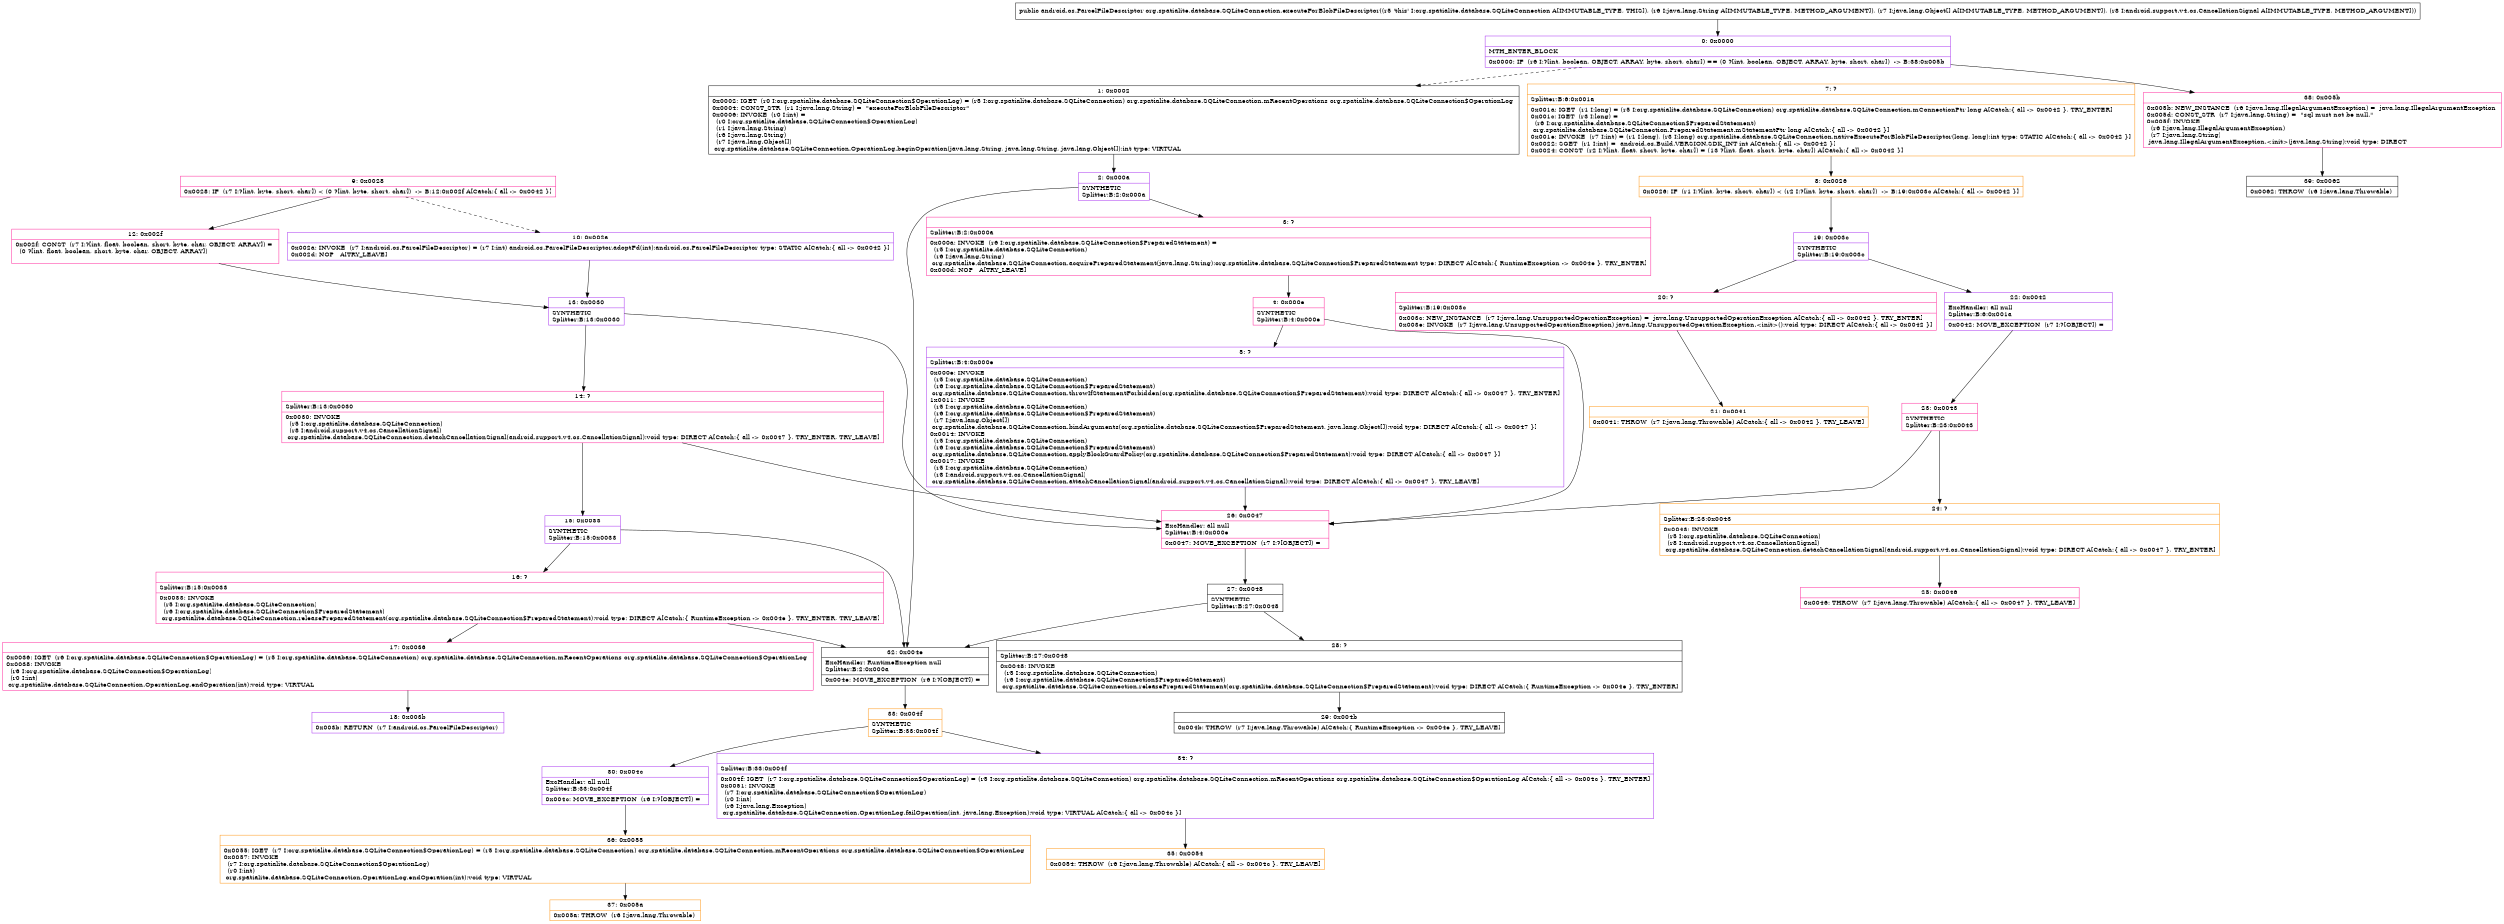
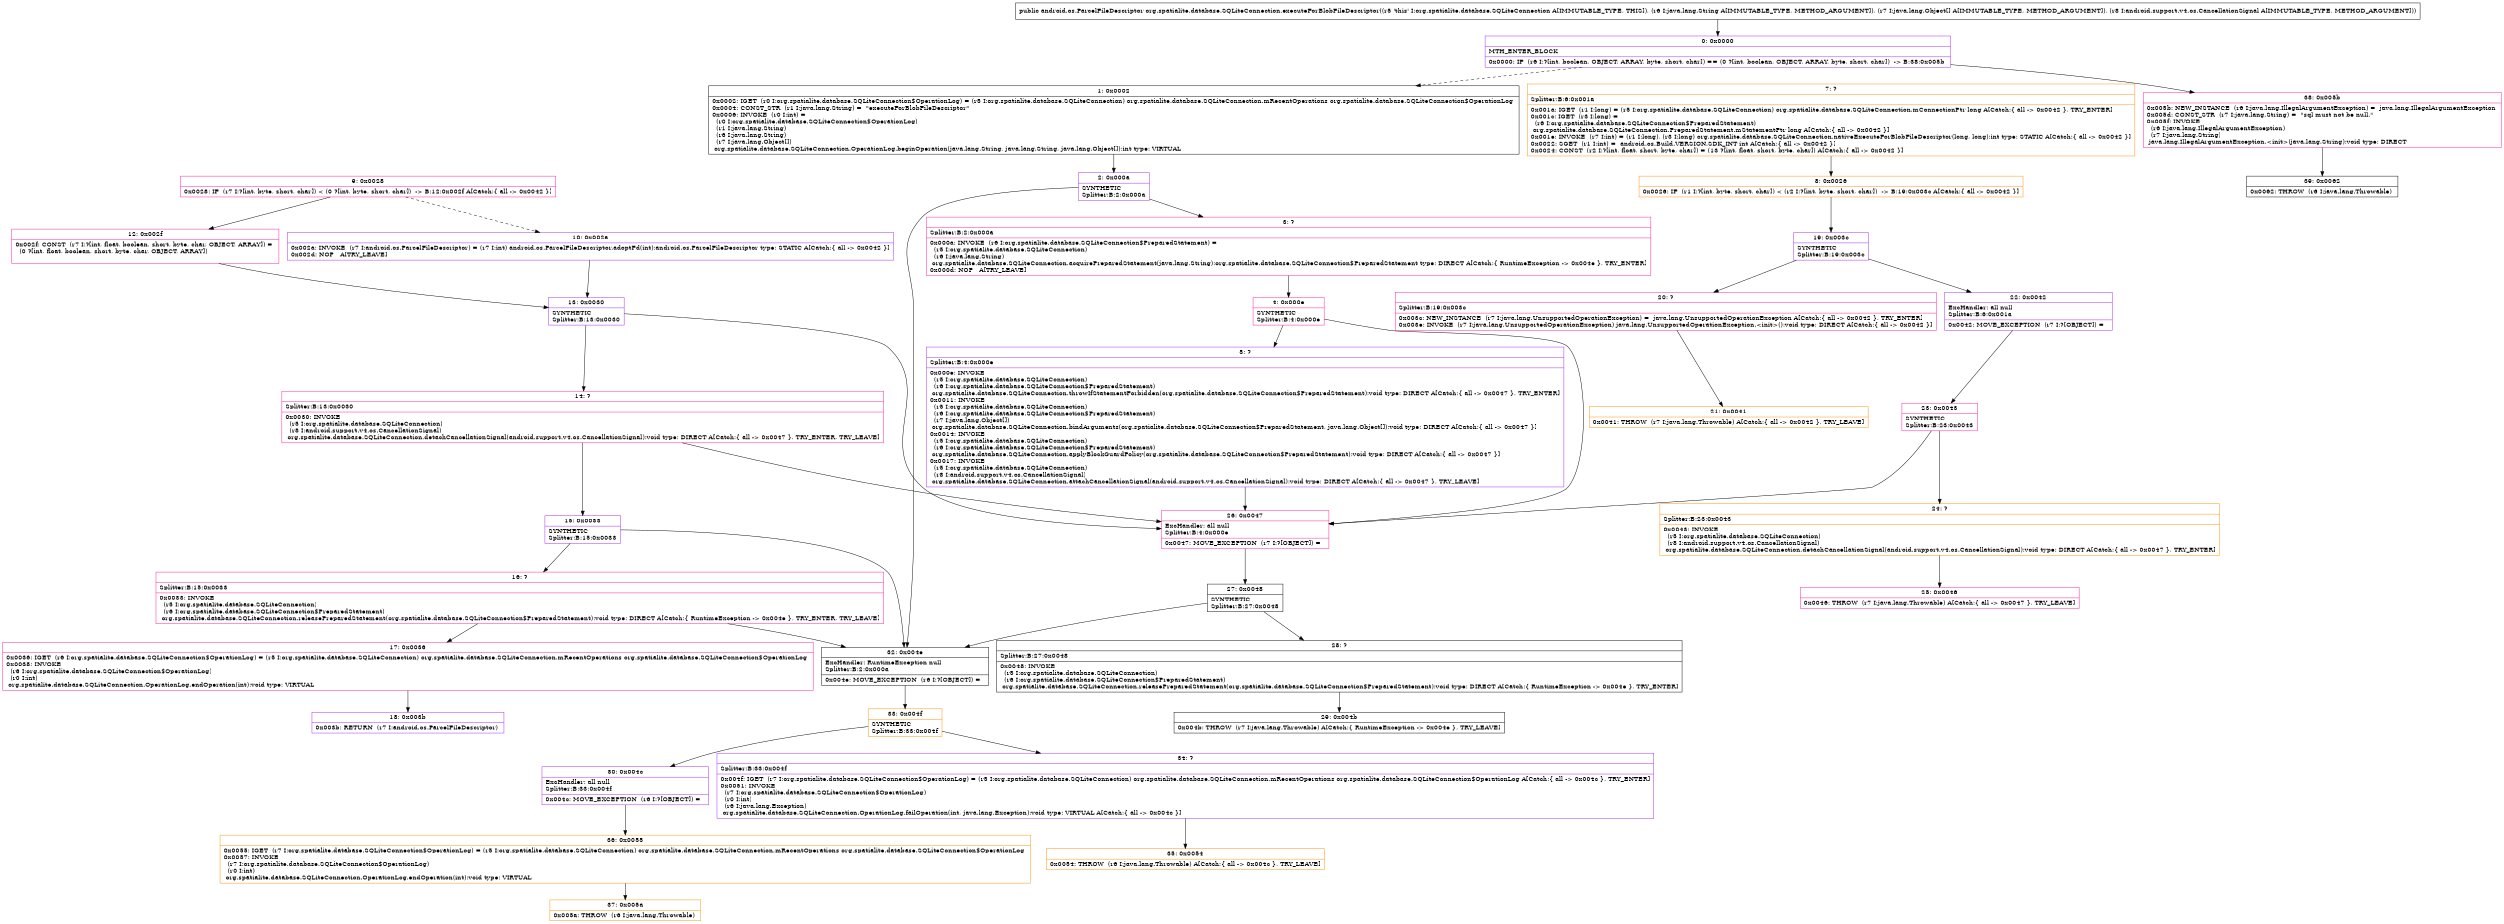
(960, 400) -> (960, 400)
